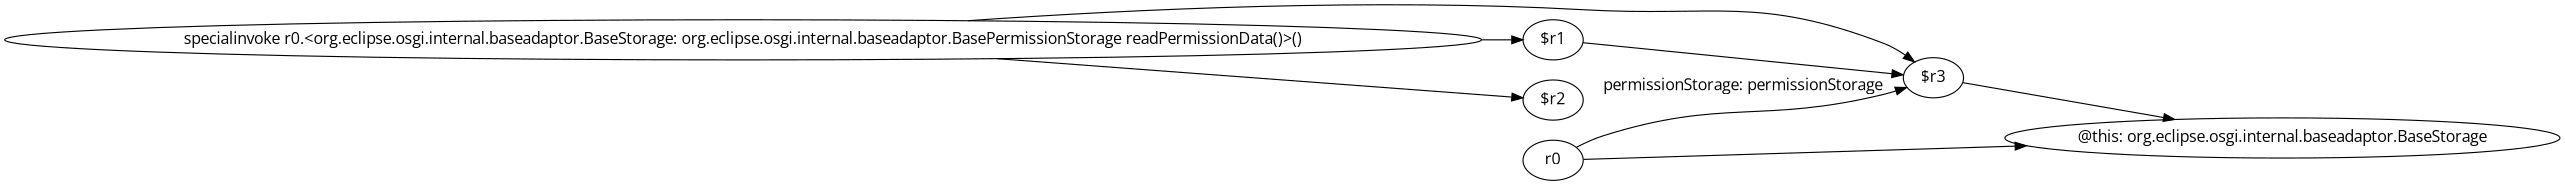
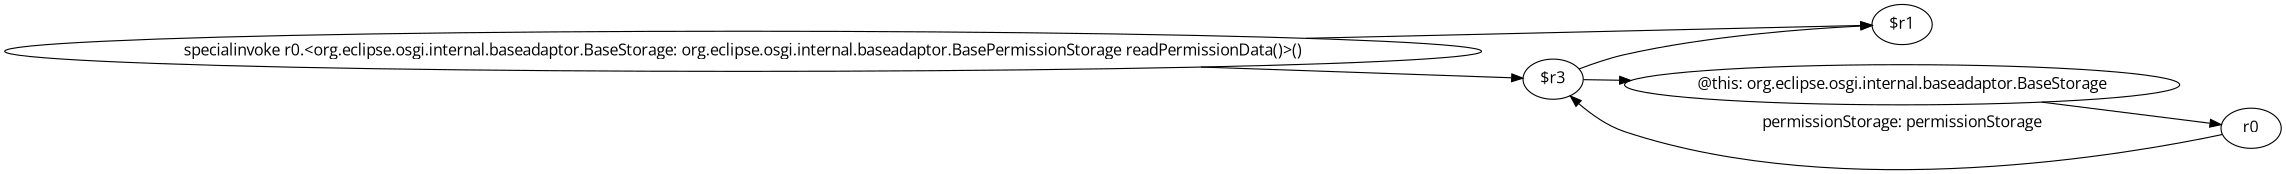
(1737, 58) -> (1719, 38)
(1553, 100) -> none
(1799, 153) -> (2126, 113)
